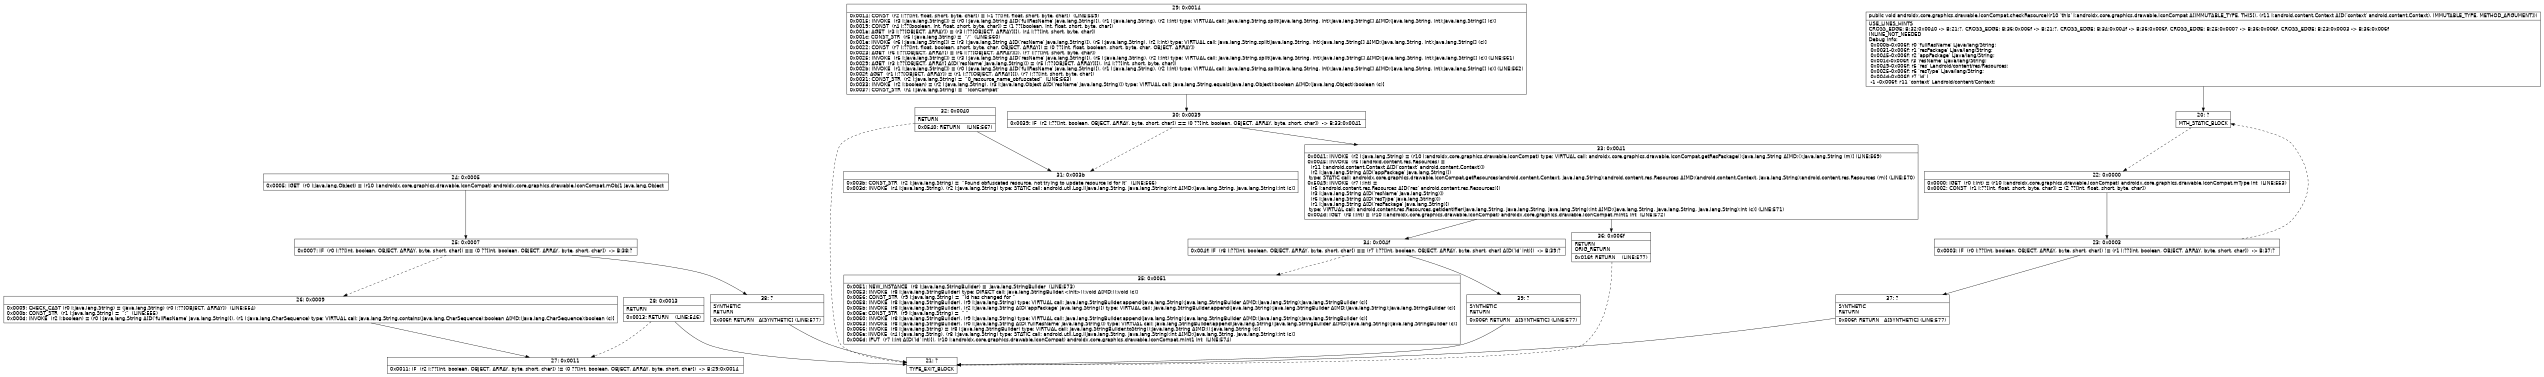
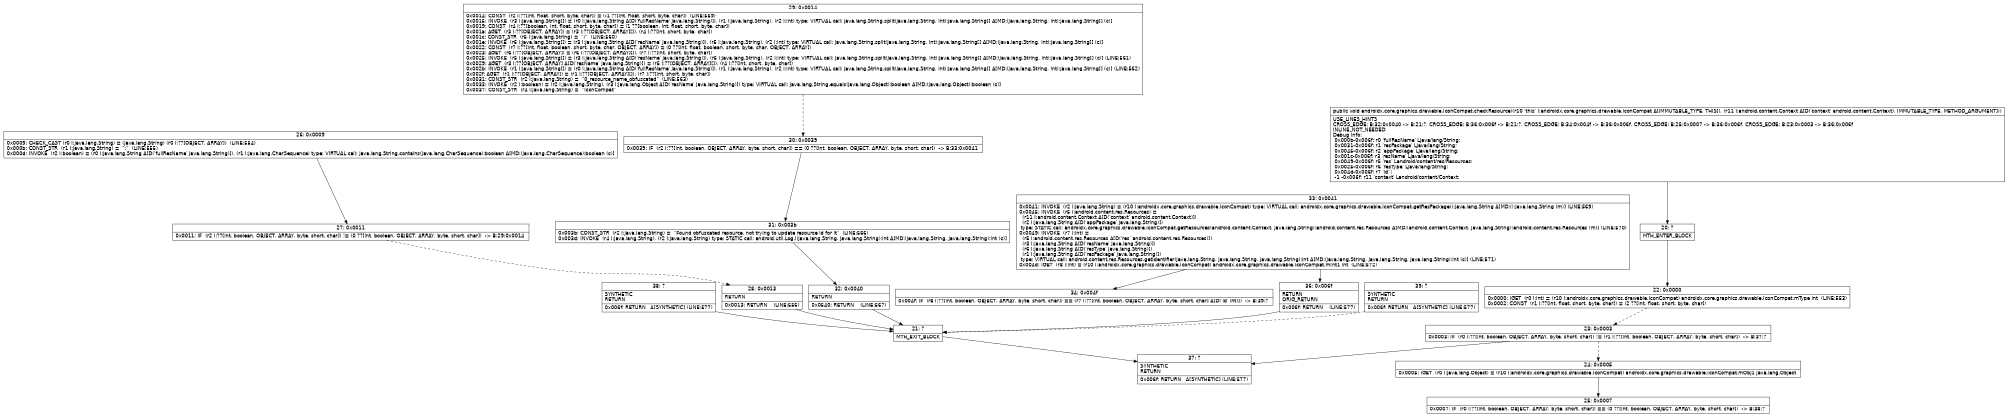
(1187, 101) -> (803, 114)
(2203, 123) -> (1667, 236)
(1297, 136) -> none
(1133, 149) -> (794, 185)
(2159, 149) -> (1667, 261)
(1013, 151) -> (814, 263)
(2308, 179) -> (1598, 349)
(1343, 183) -> (1055, 233)
(2107, 214) -> (1632, 316)
(830, 238) -> (886, 316)
(1611, 258) -> (1319, 308)
(660, 265) -> none
(1454, 271) -> none
(397, 275) -> none
(1152, 310) -> none
(664, 317) -> (762, 305)
(625, 342) -> (556, 270)
(1399, 356) -> (1038, 349)
(1235, 359) -> (1177, 325)
(1318, 362) -> (1172, 323)
(932, 369) -> (918, 337)
